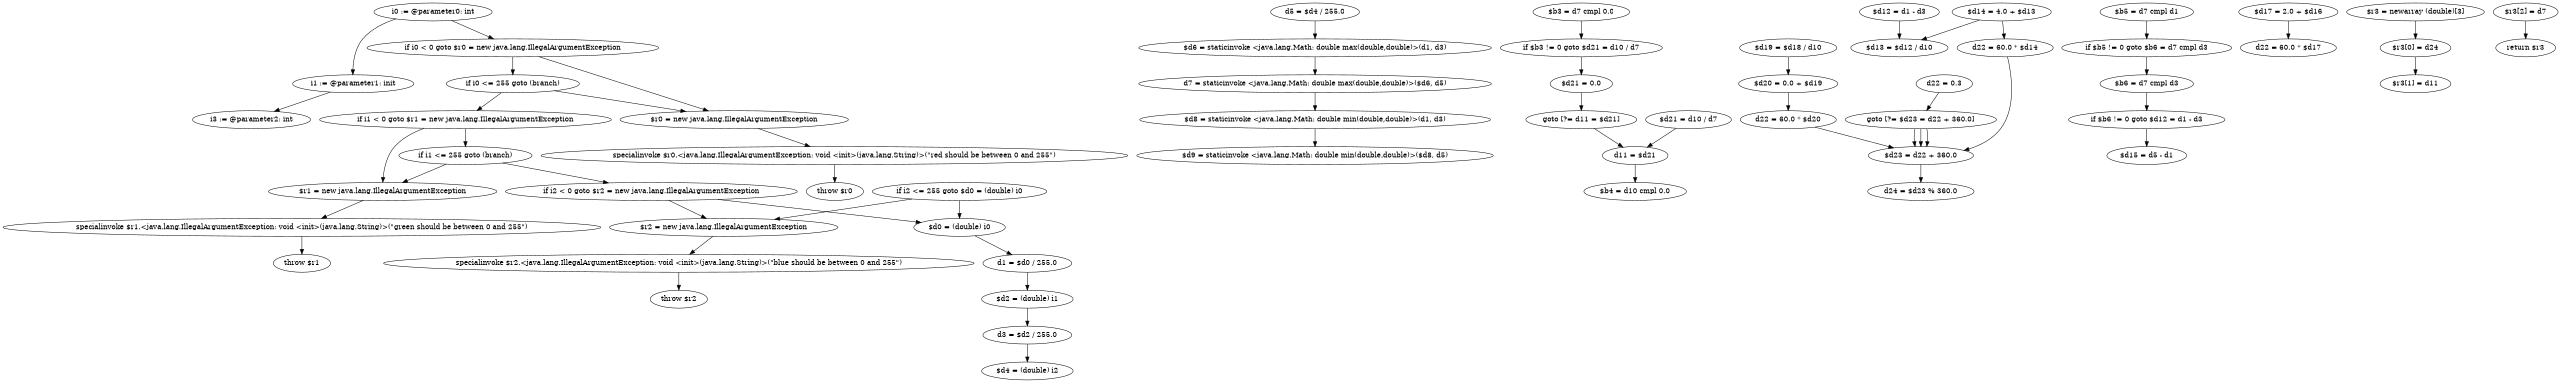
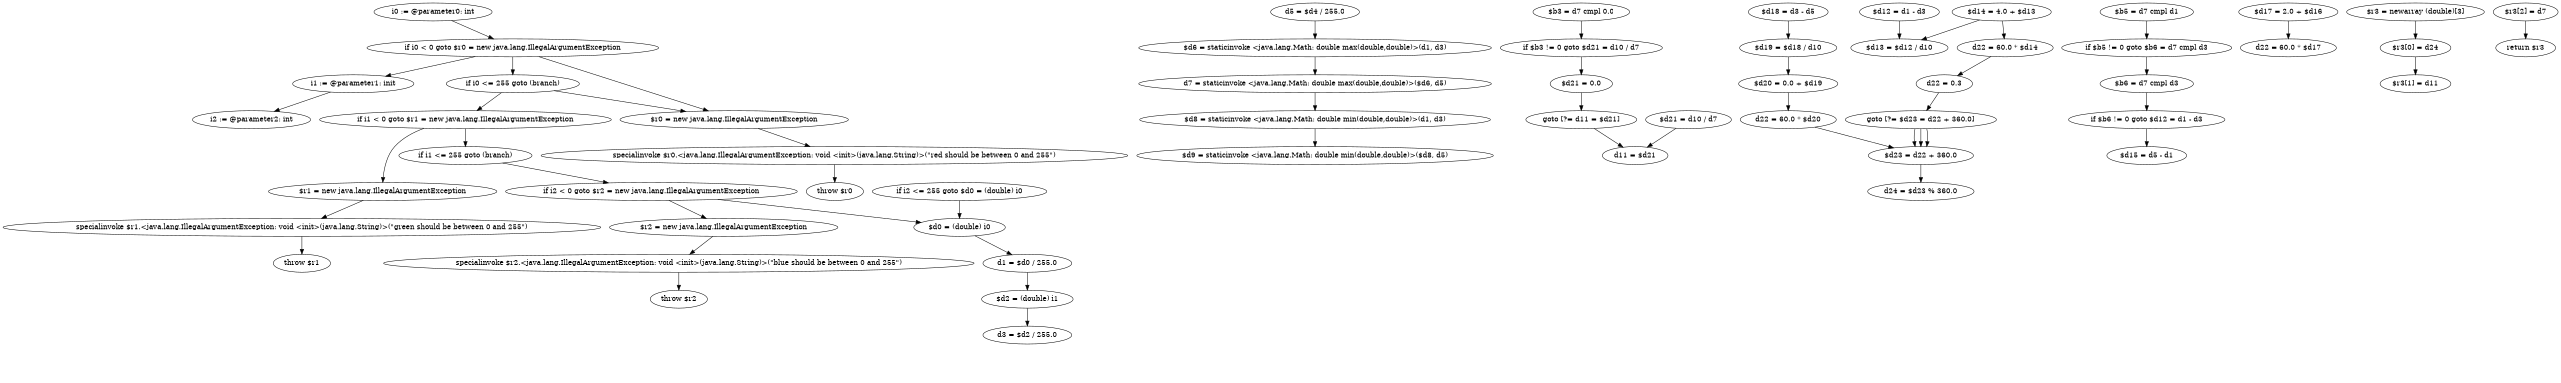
none -> (1788, 12)
(365, 37) -> (433, 66)
(2008, 113) -> (1976, 65)
(252, 120) -> (252, 120)
(427, 172) -> none
(1635, 191) -> none
(846, 209) -> none
(1027, 371) -> none
